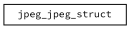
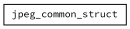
(65, 15) -> (65, 15)
